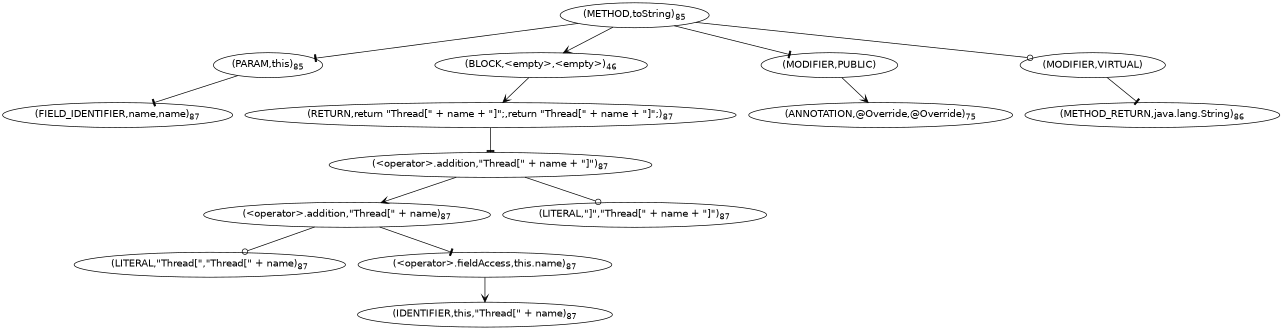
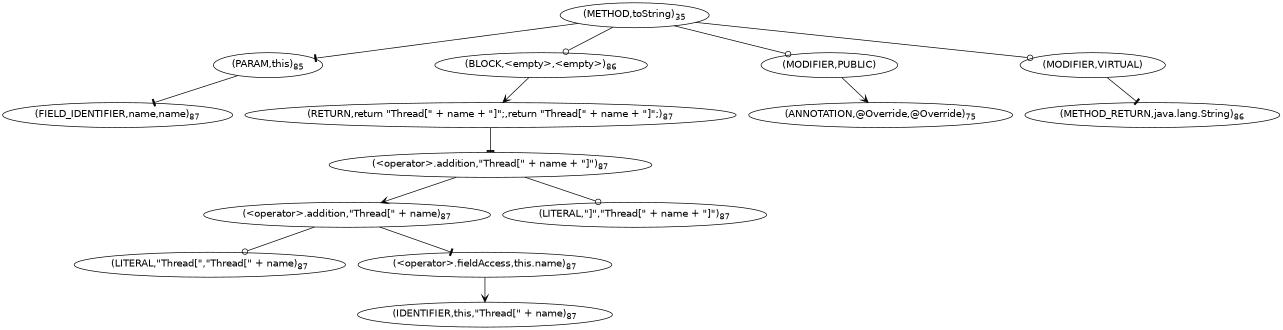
(681, 14) -> (681, 14)
(591, 38) -> (591, 39)
(731, 40) -> (730, 40)
(612, 64) -> (612, 64)
